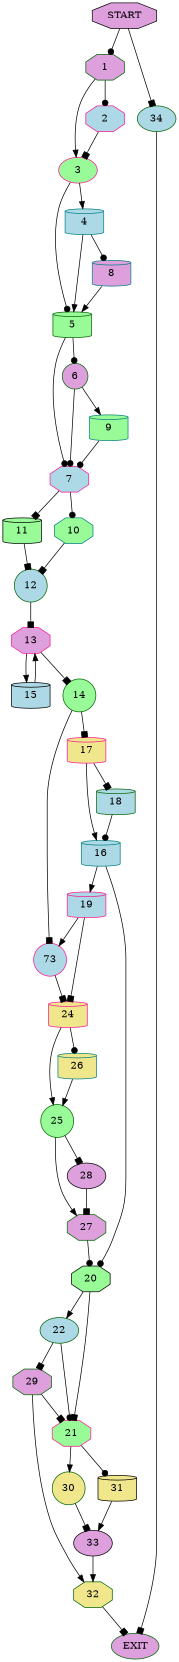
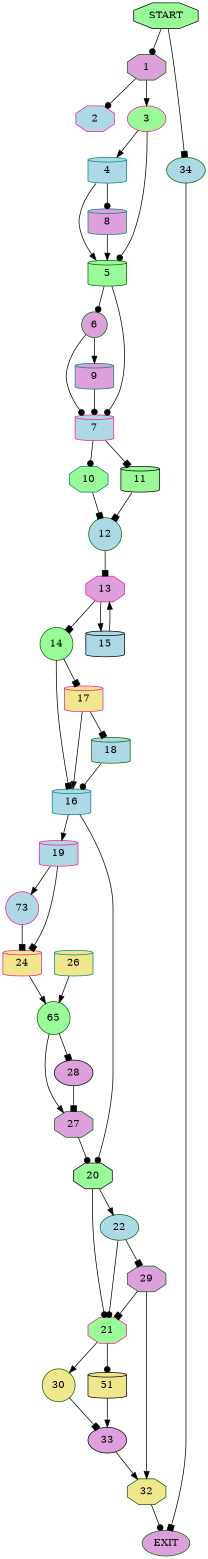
(124, 16) -> (166, 16)
(93, 142) -> none
(109, 428) -> (94, 376)
(69, 479) -> (94, 428)
(47, 821) -> (59, 721)
(72, 1038) -> none
(57, 1121) -> (54, 1018)
(84, 1353) -> (95, 1251)
(117, 1488) -> (107, 1385)
(112, 1618) -> (155, 1515)
